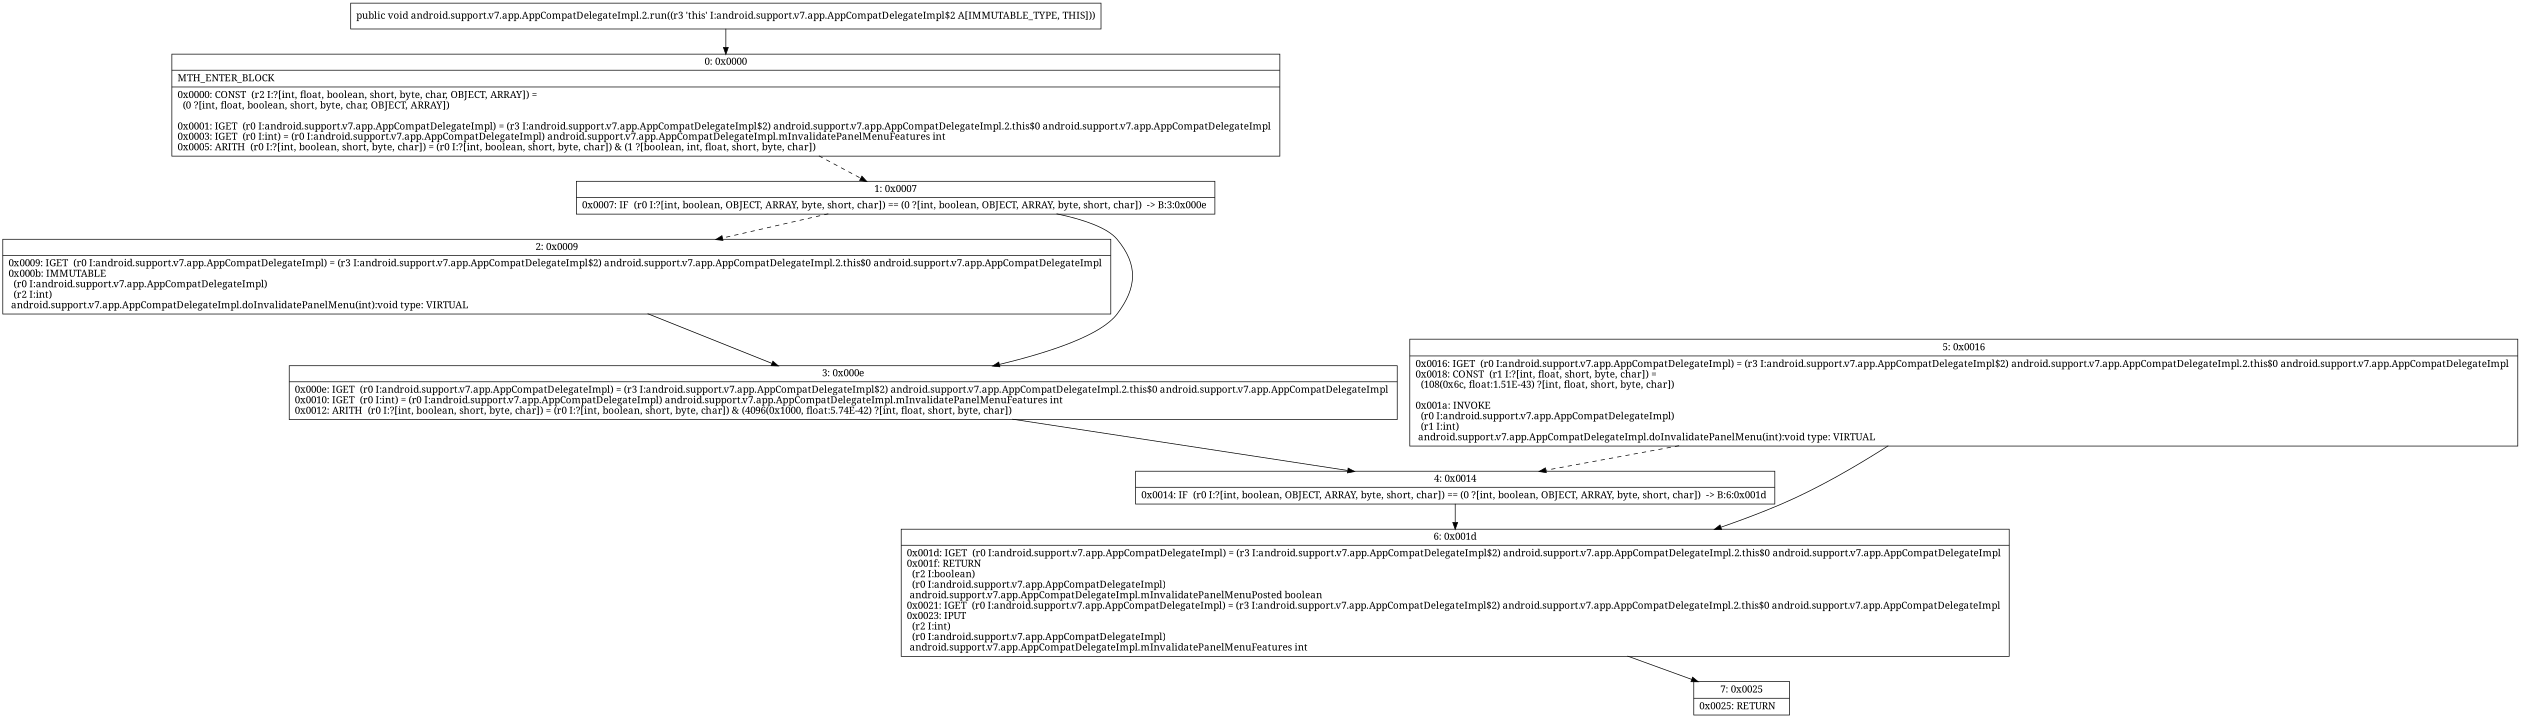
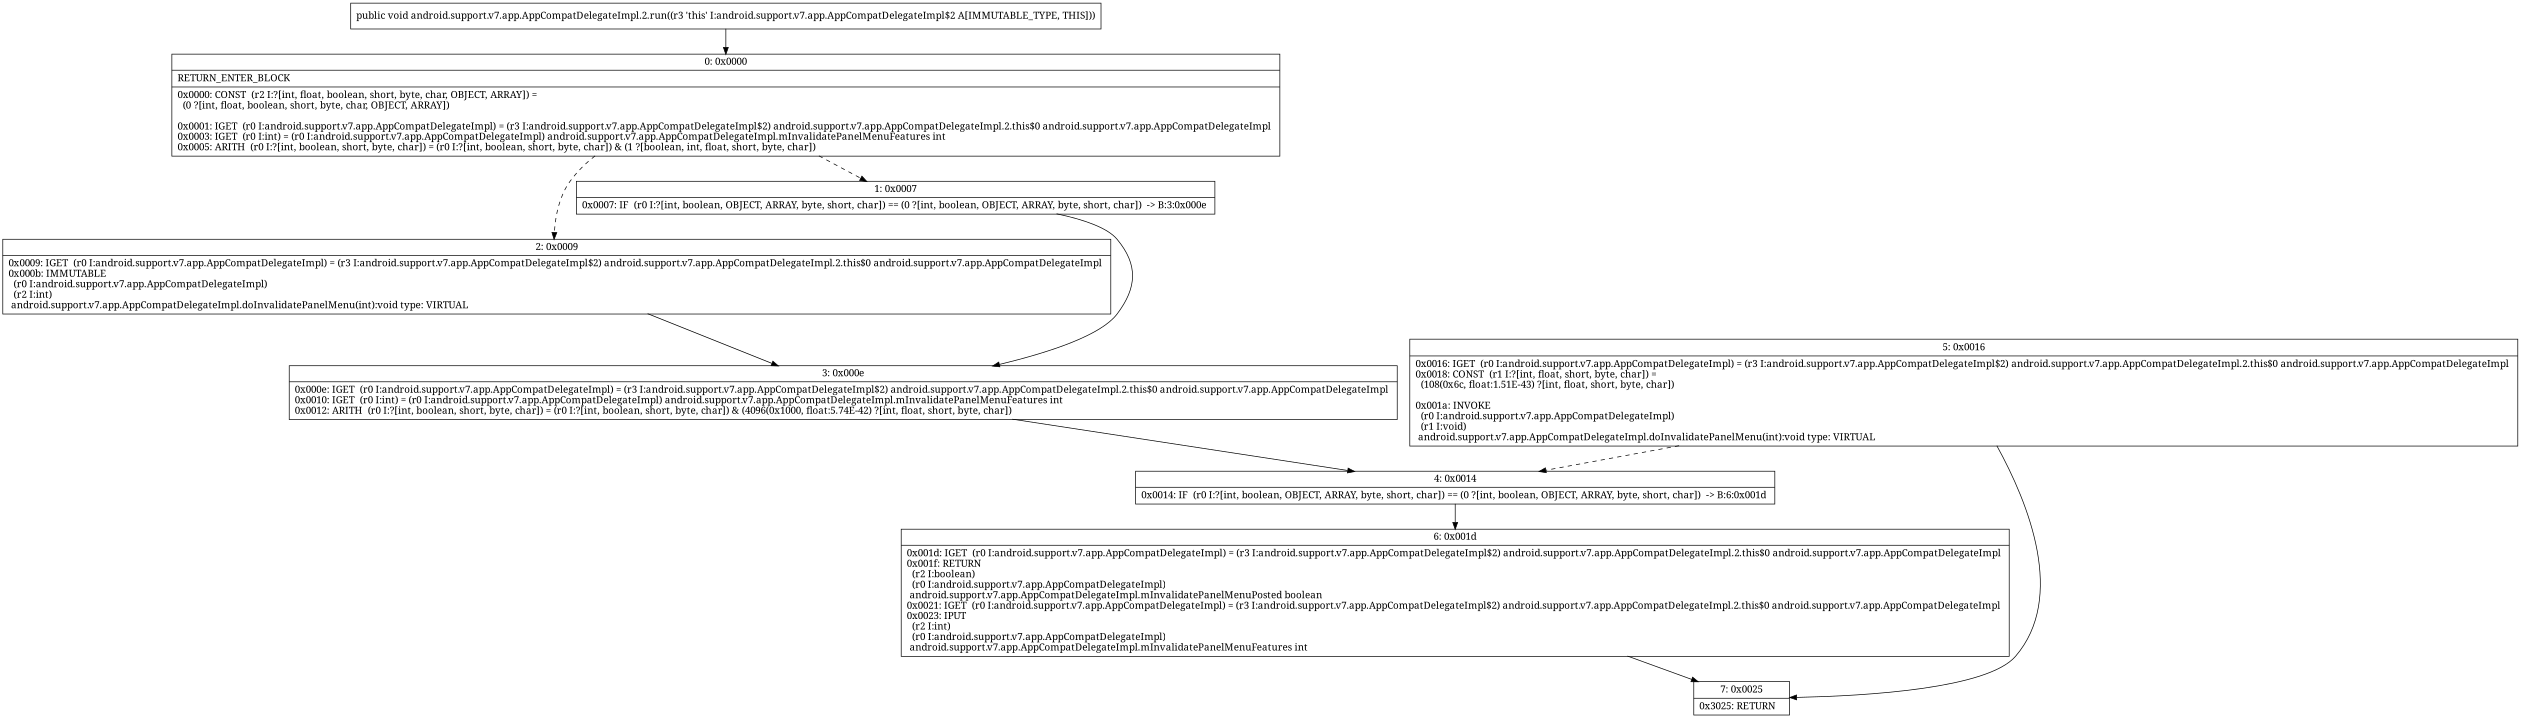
(226, 78) -> (234, 78)
(775, 226) -> (565, 189)
(1437, 427) -> (1441, 427)
(1807, 492) -> (2015, 657)
(1742, 706) -> (1742, 706)
